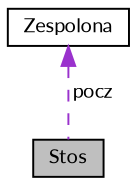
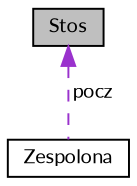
(68, 103) -> (68, 103)
